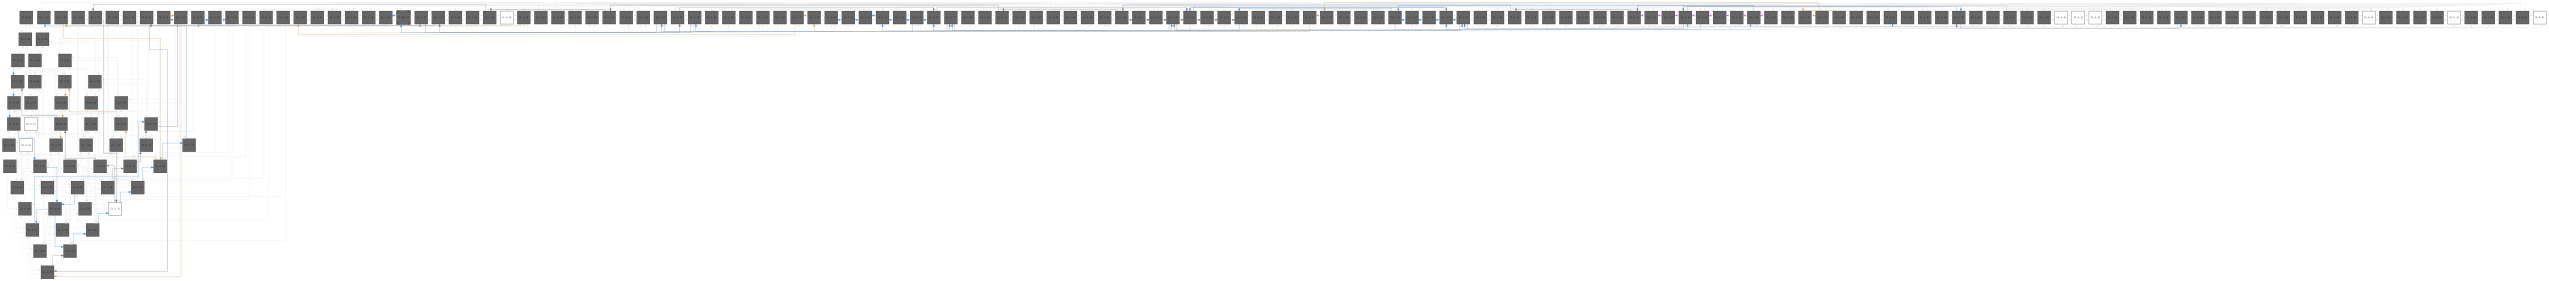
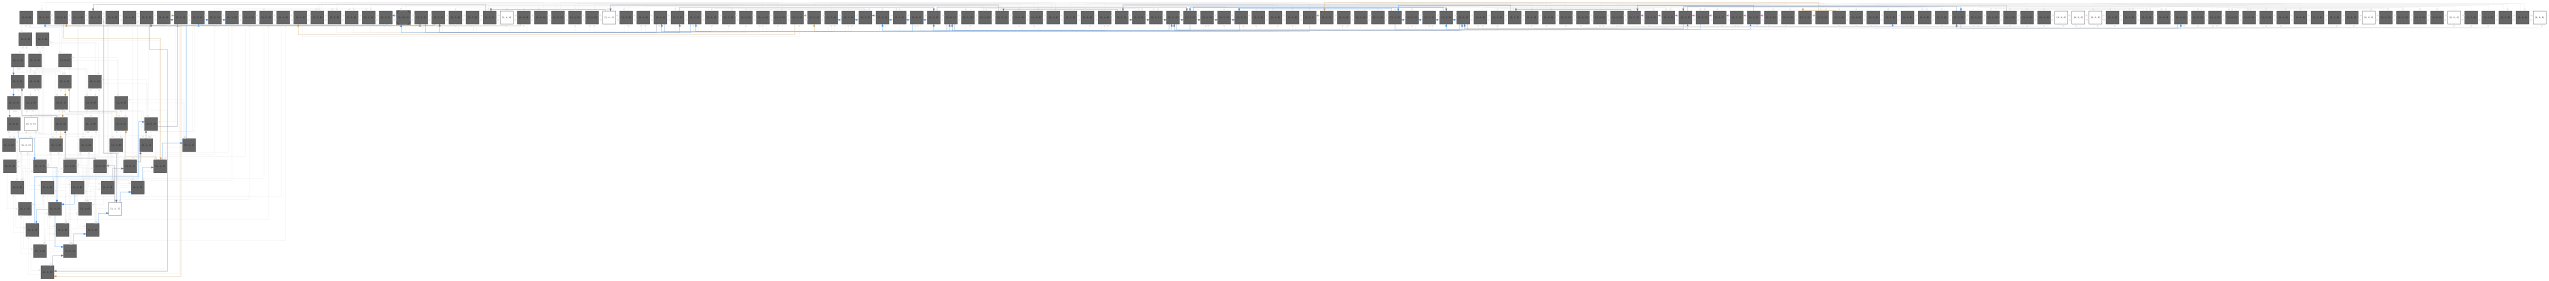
(609, 18) -> (609, 18)
